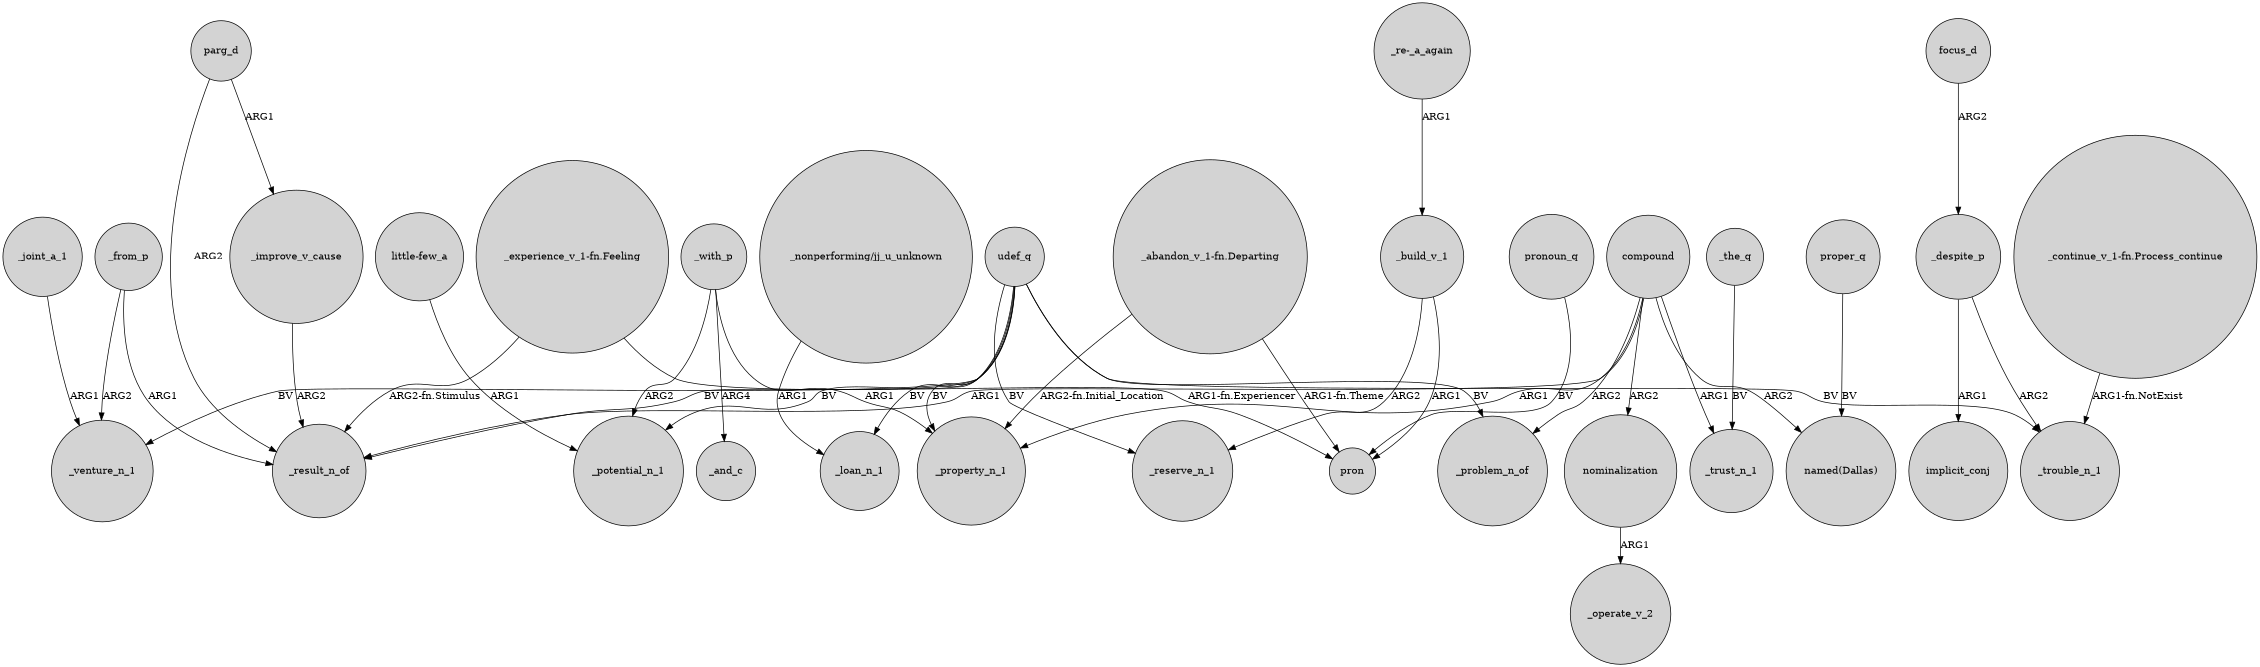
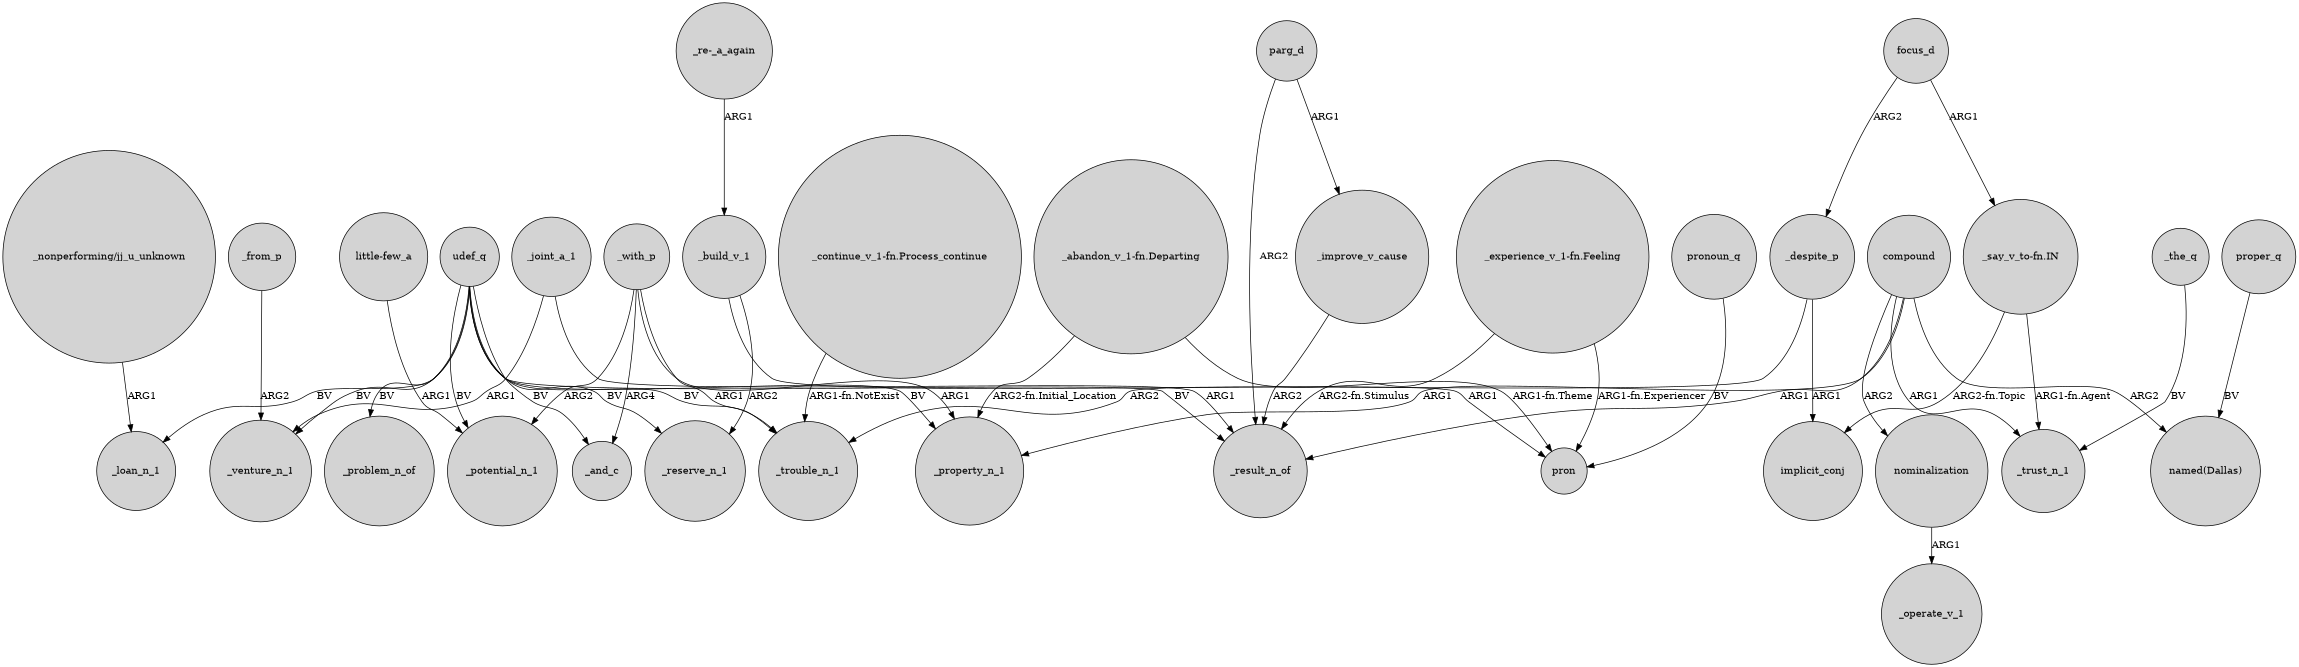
none -> (2021, 257)
none -> (521, 393)
(1592, 393) -> none
none -> (708, 396)
(155, 409) -> (874, 387)
(1621, 614) -> (1932, 614)
